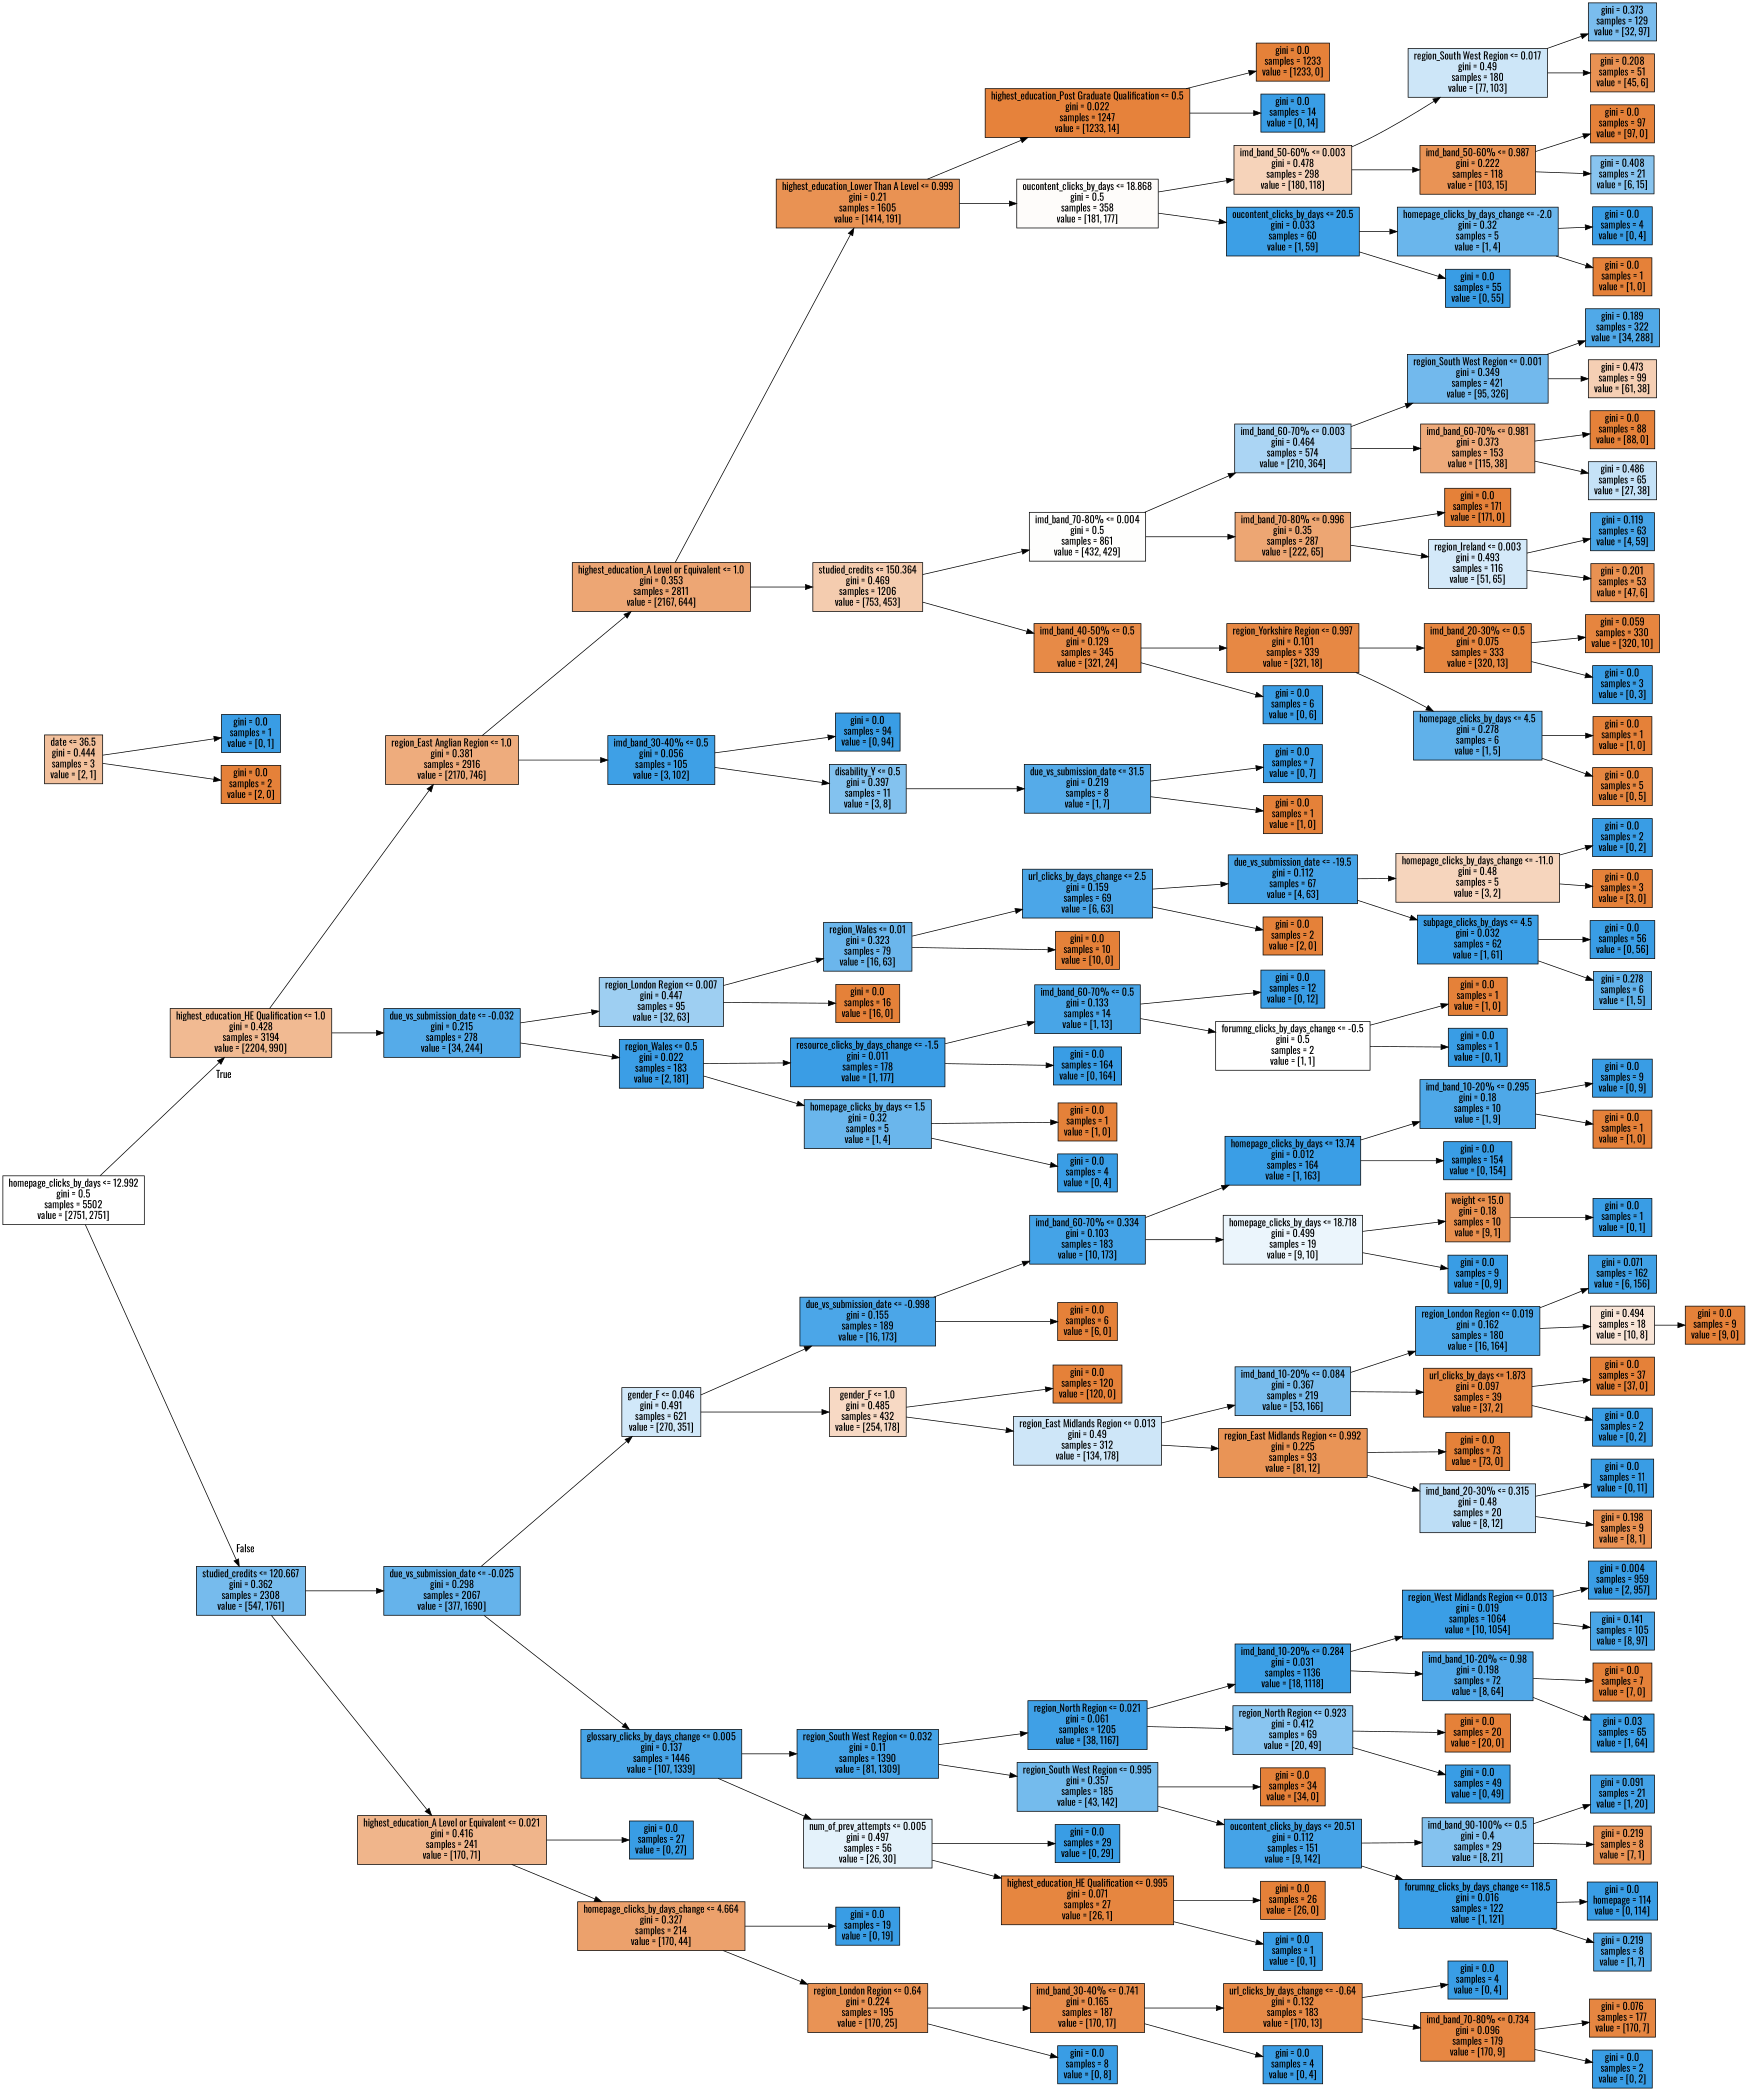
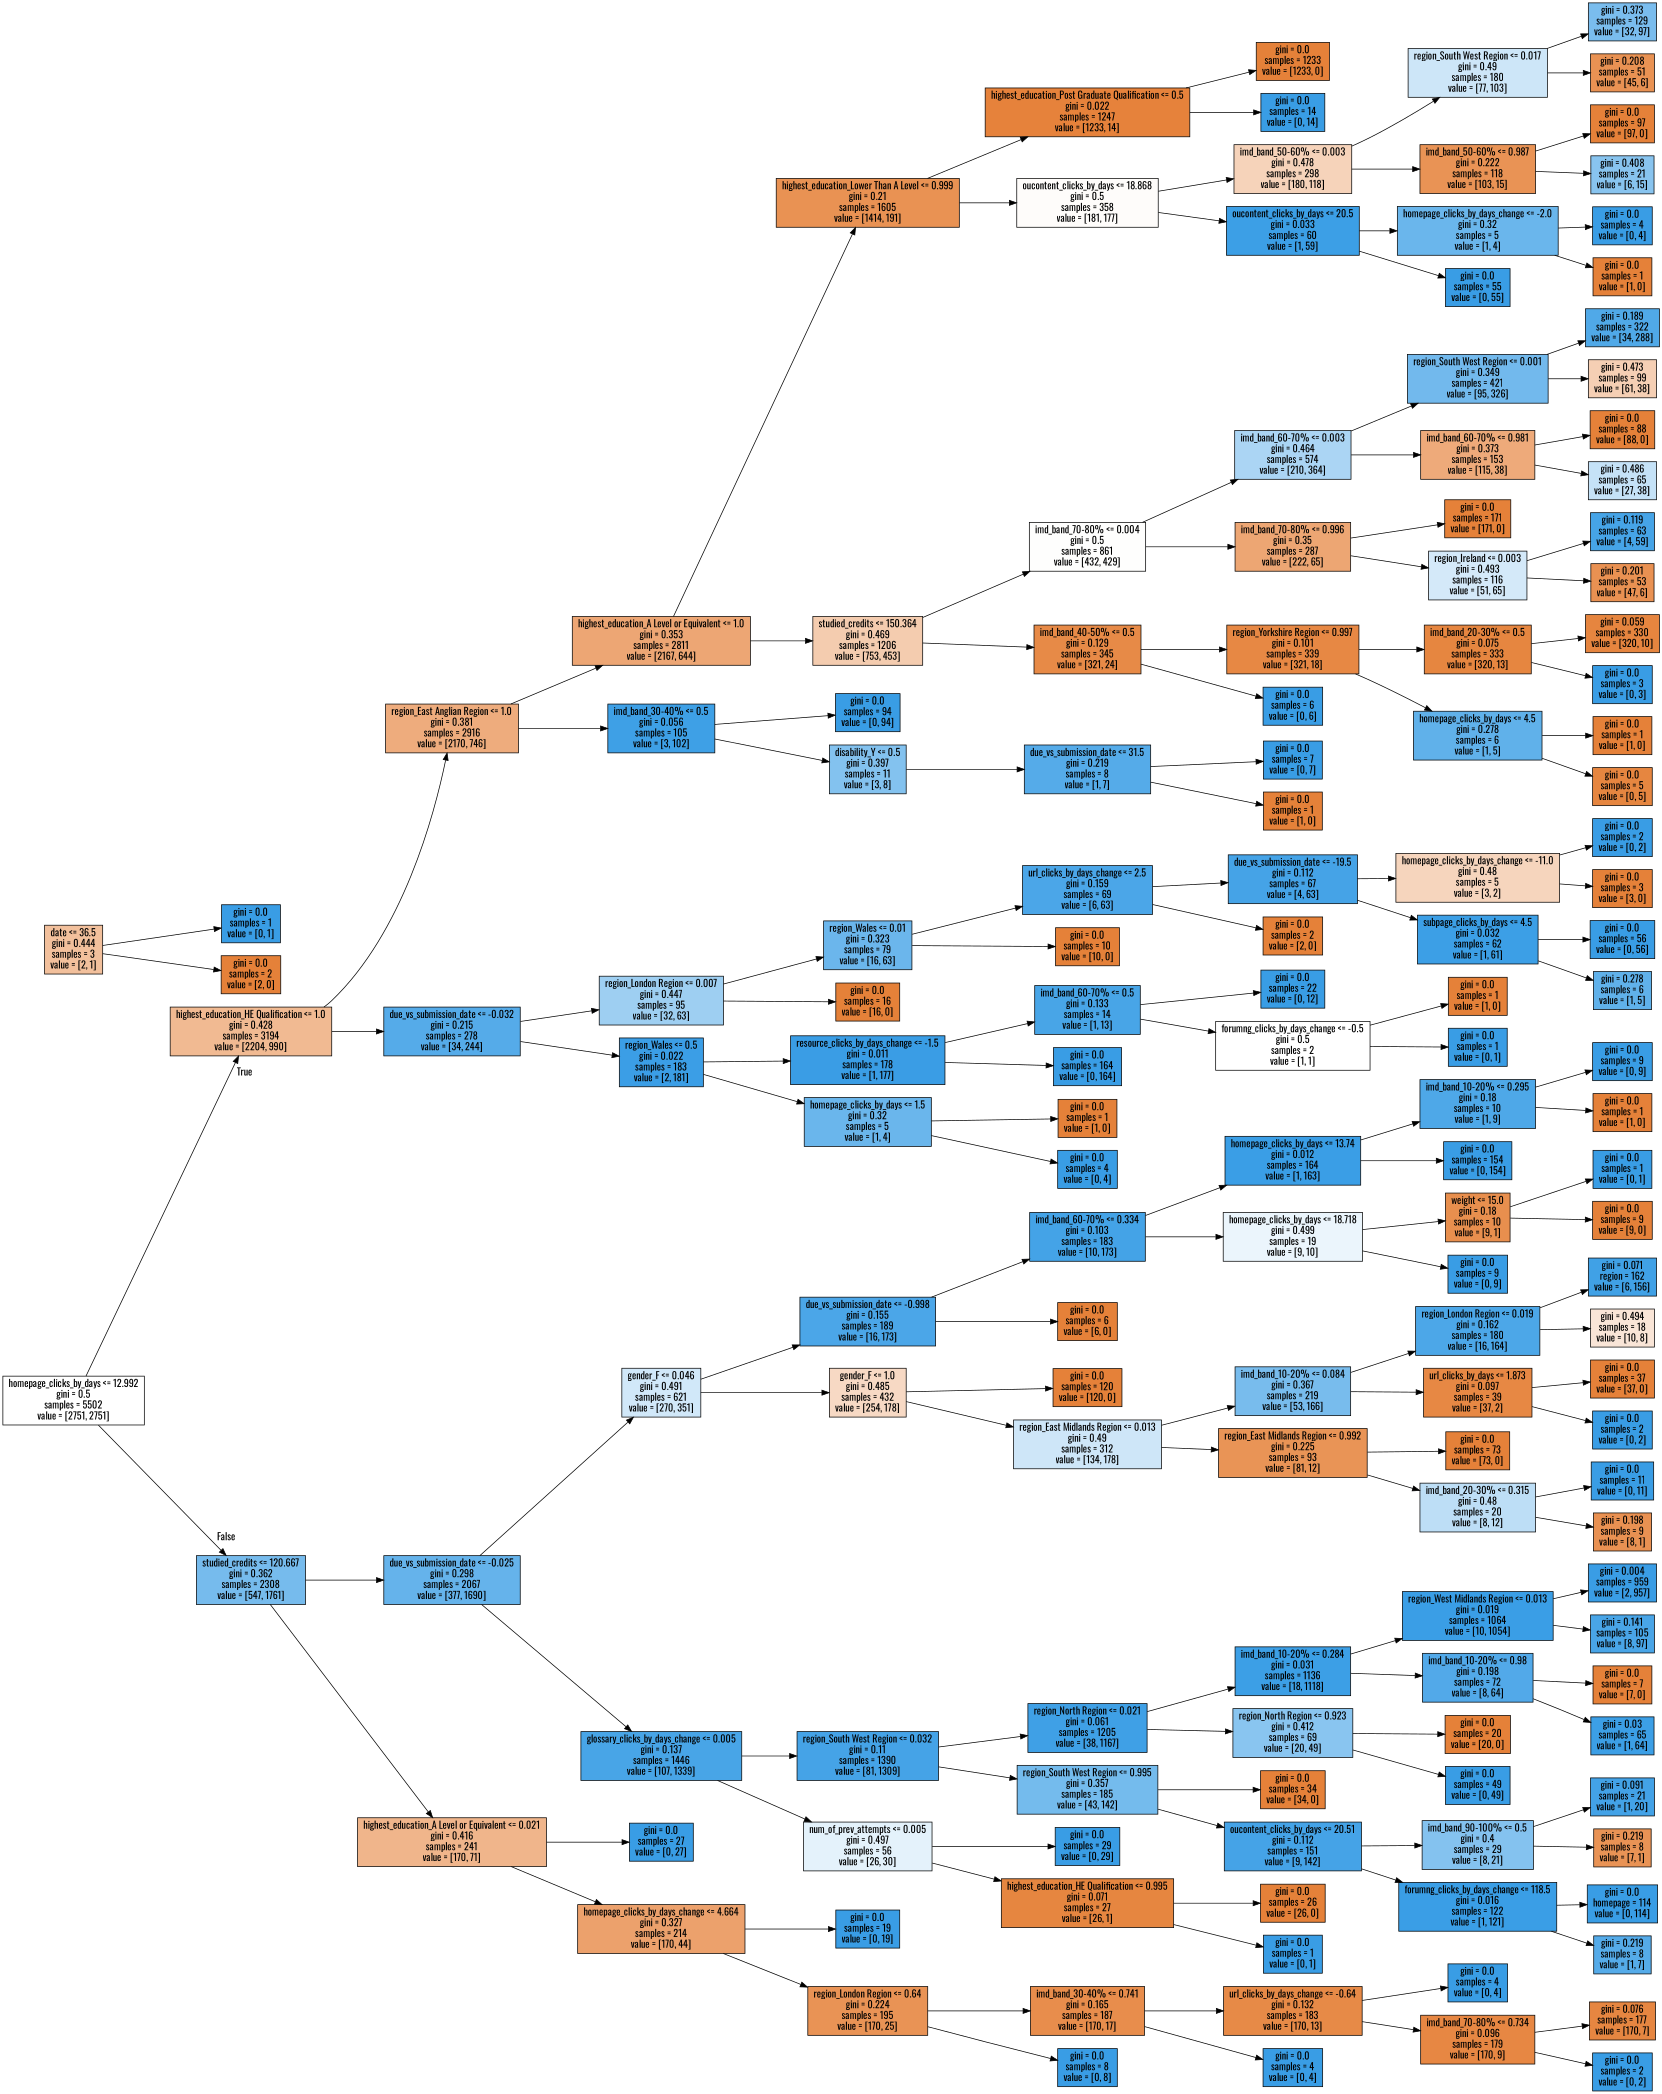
(1293, 989) -> (1293, 989)
(1622, 1274) -> (1622, 1277)
(1666, 1325) -> (1548, 1219)
